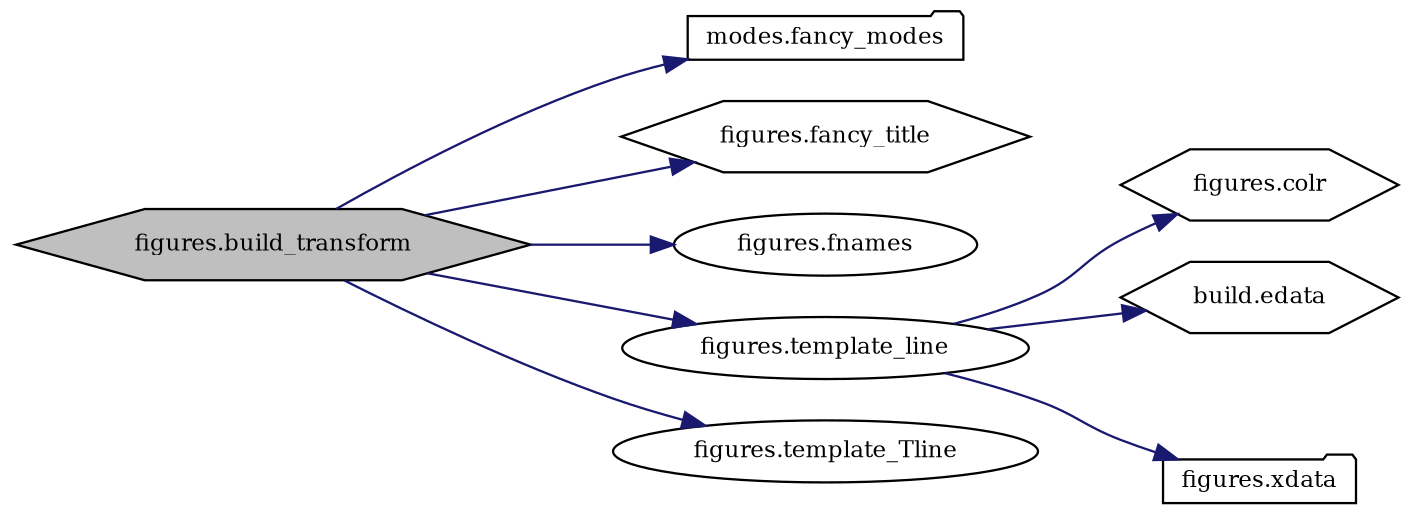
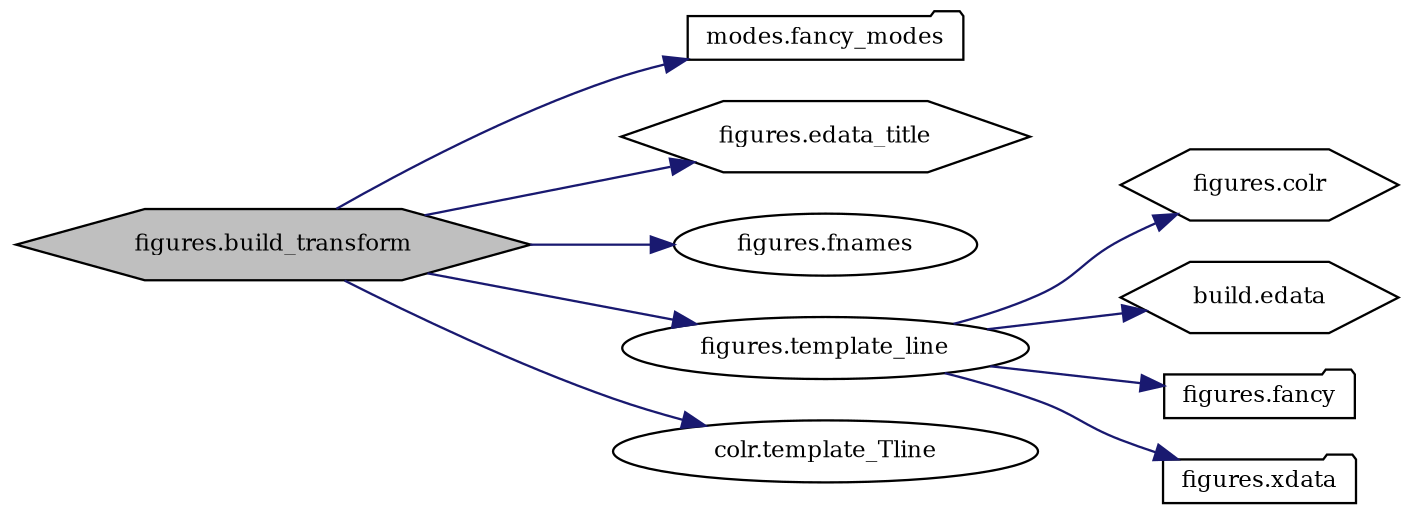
(826, 137) -> (826, 137)
none -> (1260, 396)
(826, 451) -> (826, 451)
